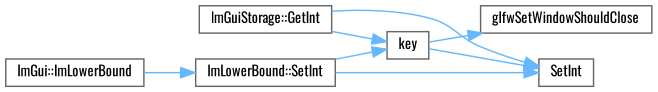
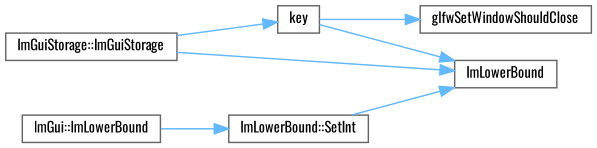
(265, 19) -> (91, 47)
(354, 56) -> none
(566, 73) -> (506, 74)
